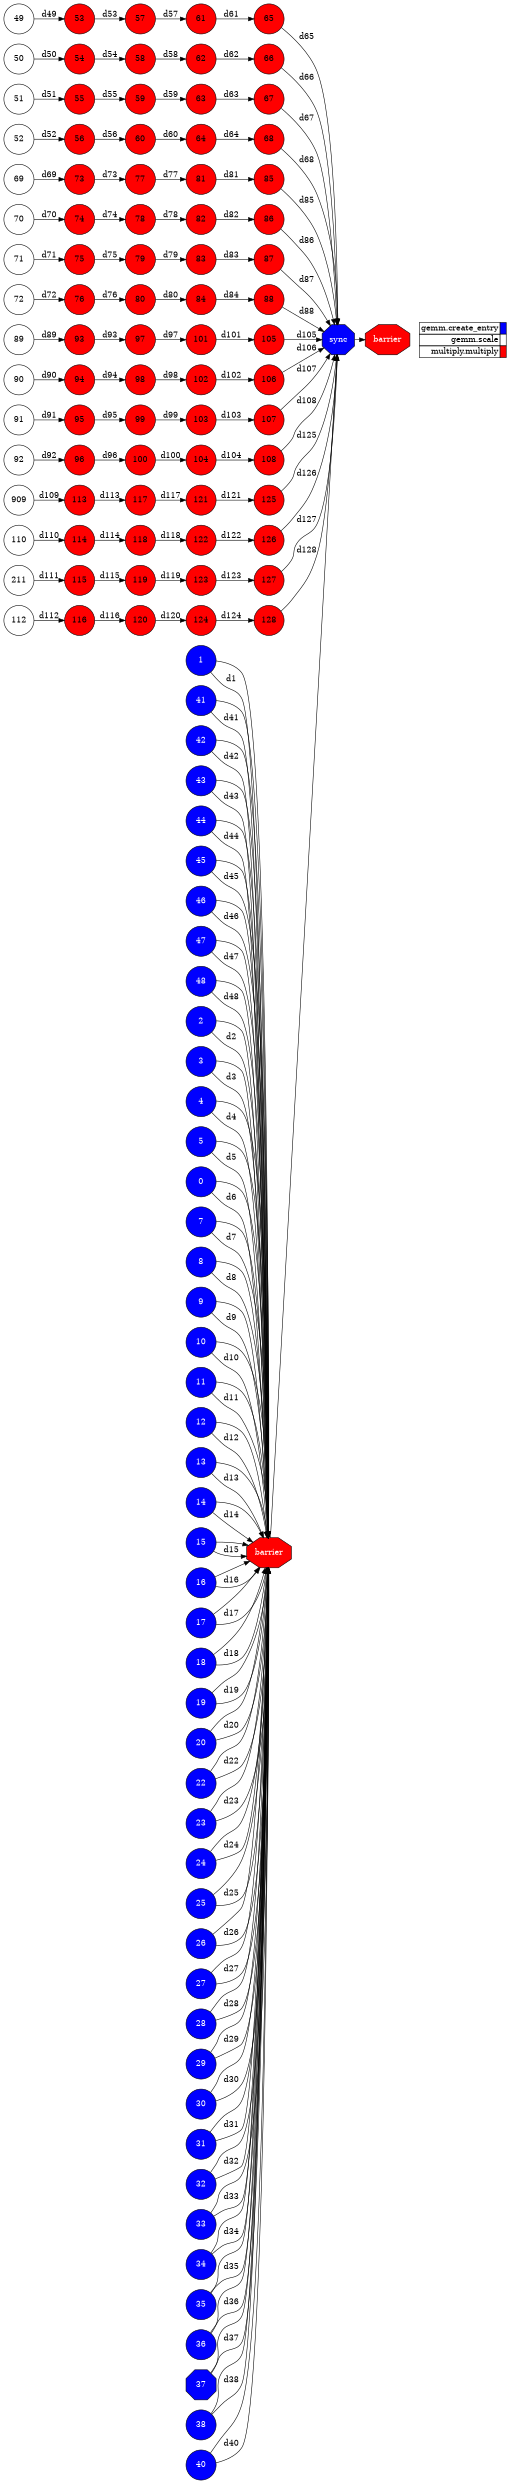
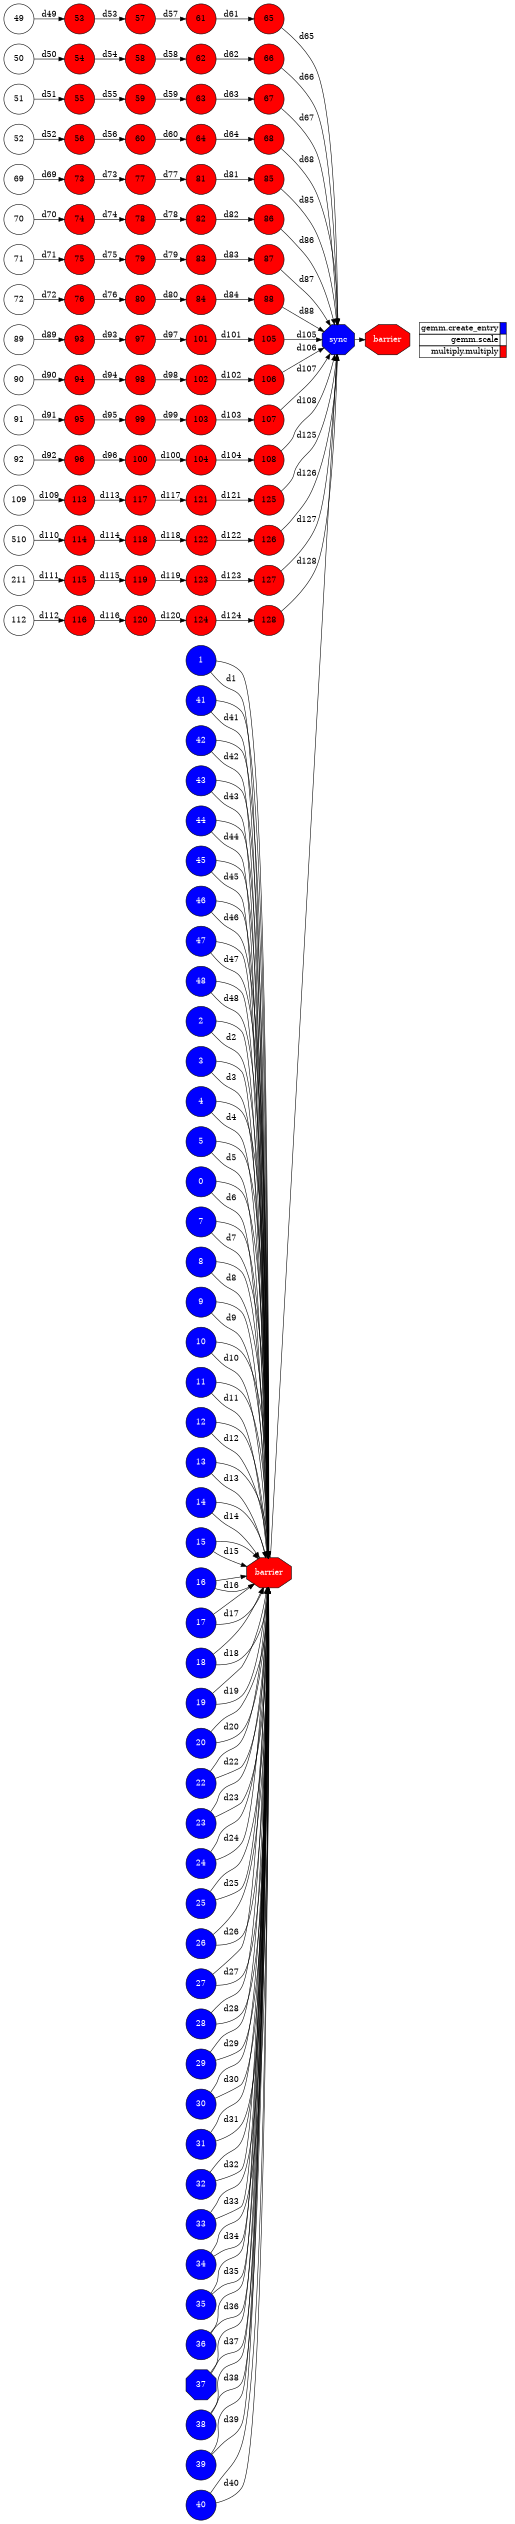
(19, 500) -> (19, 500)
(19, 540) -> (19, 540)
none -> (201, 2465)
